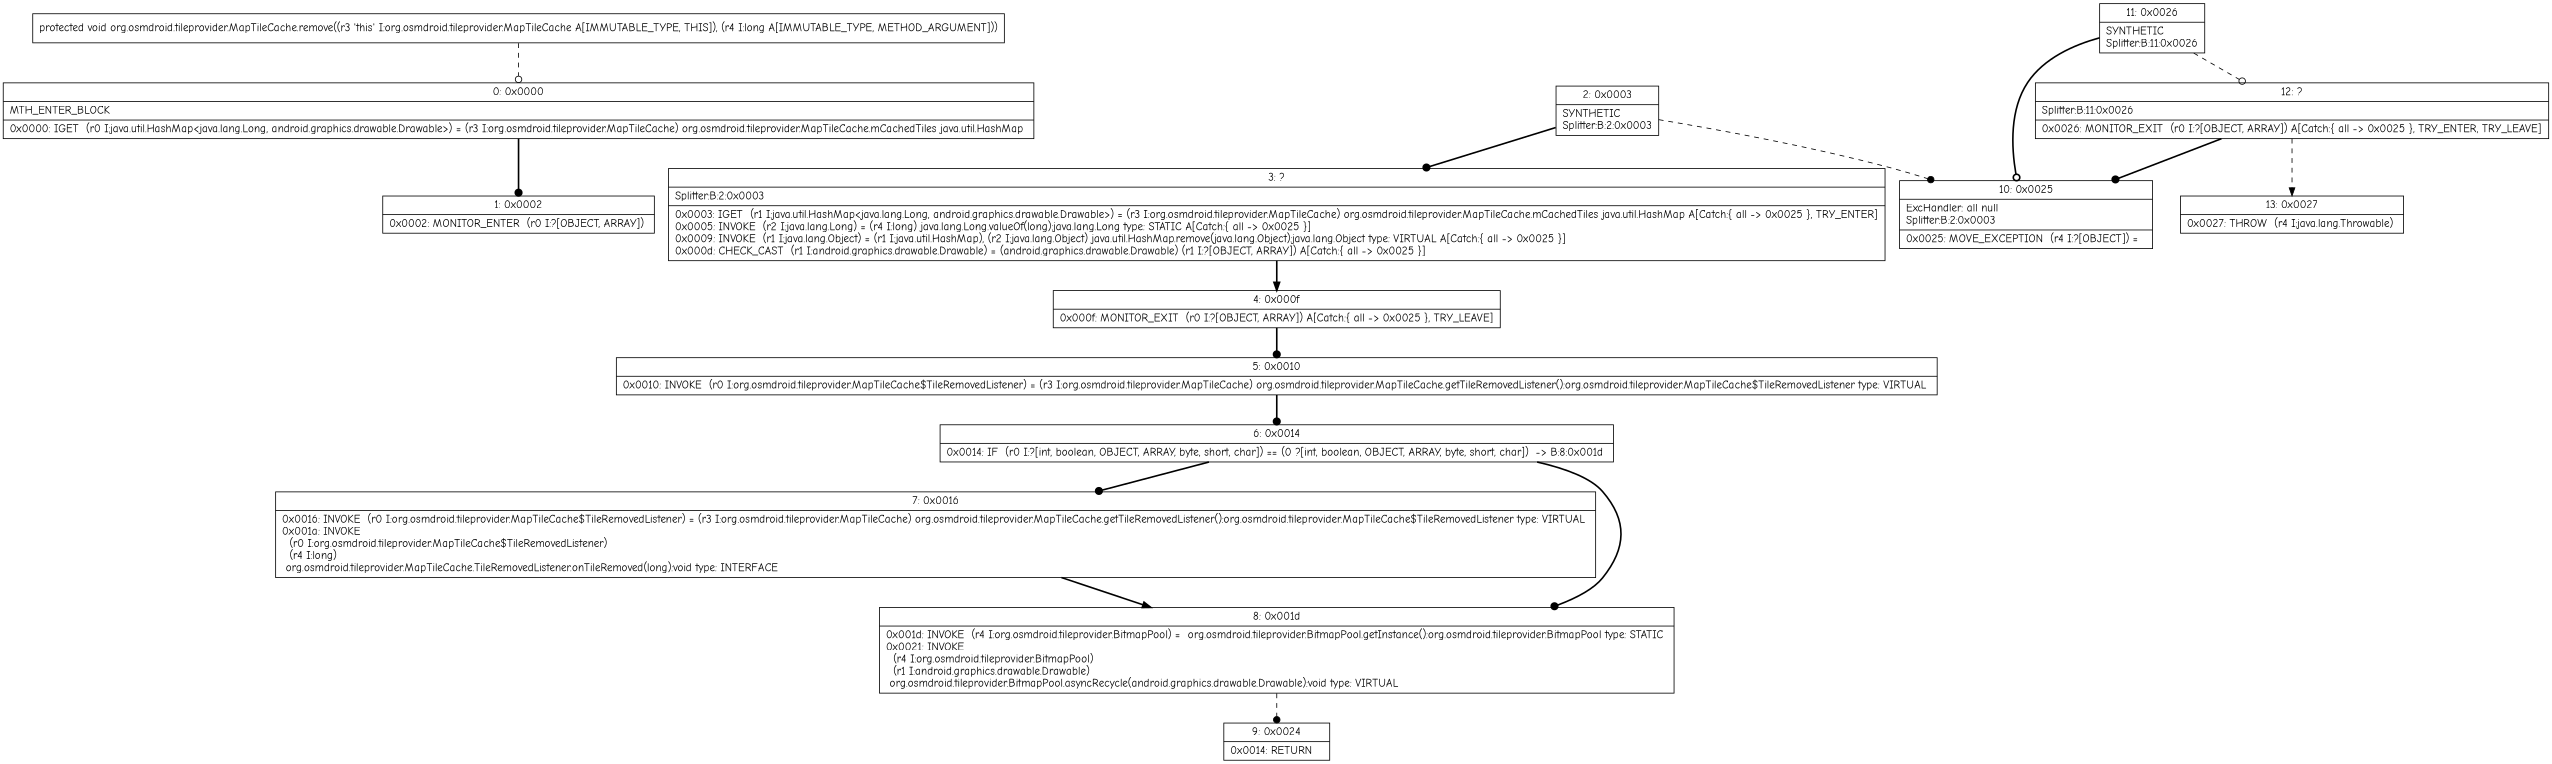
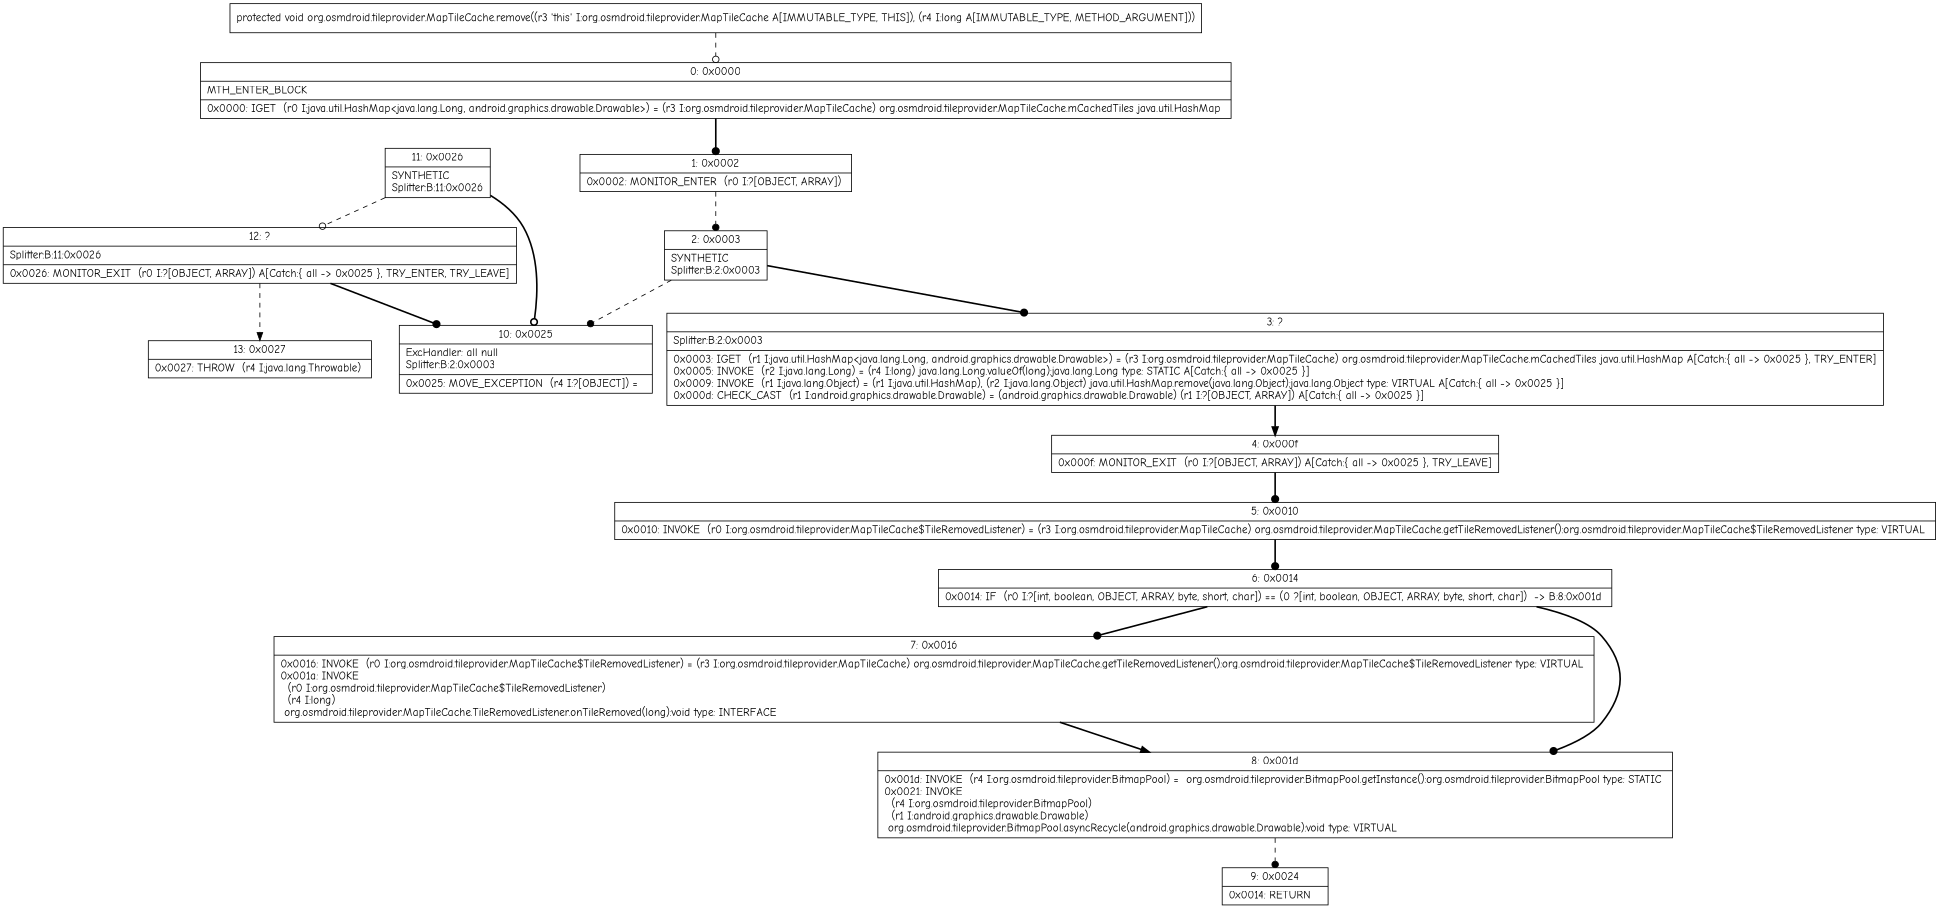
none -> (716, 208)
